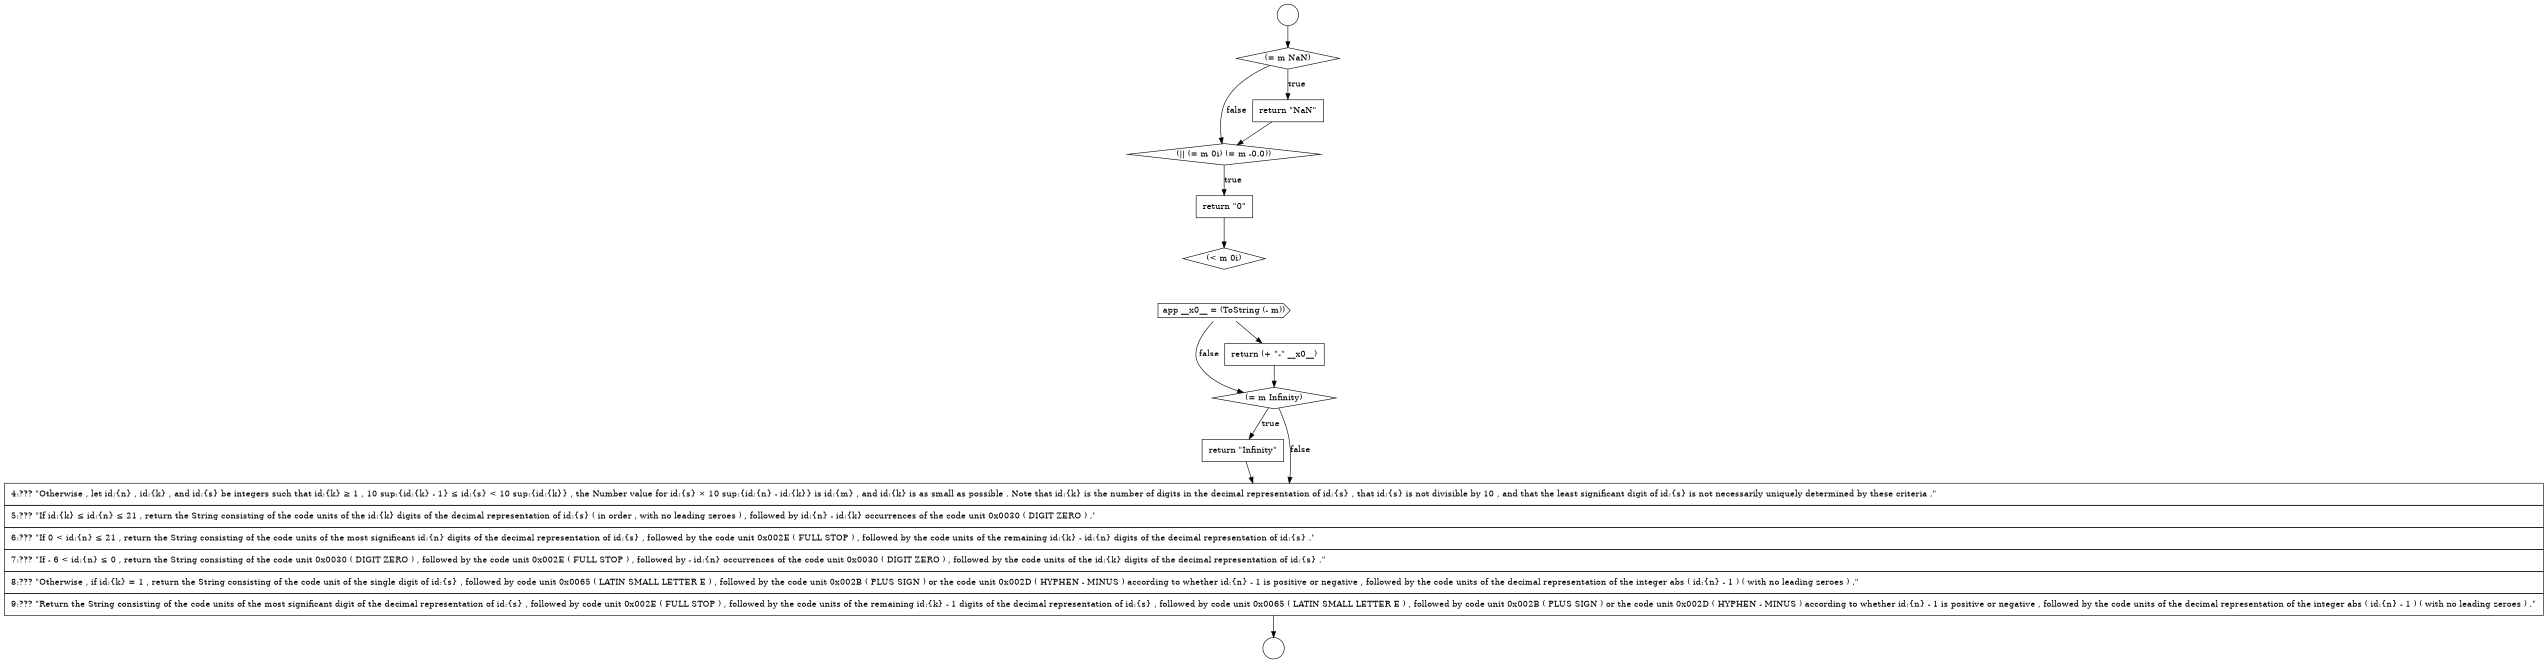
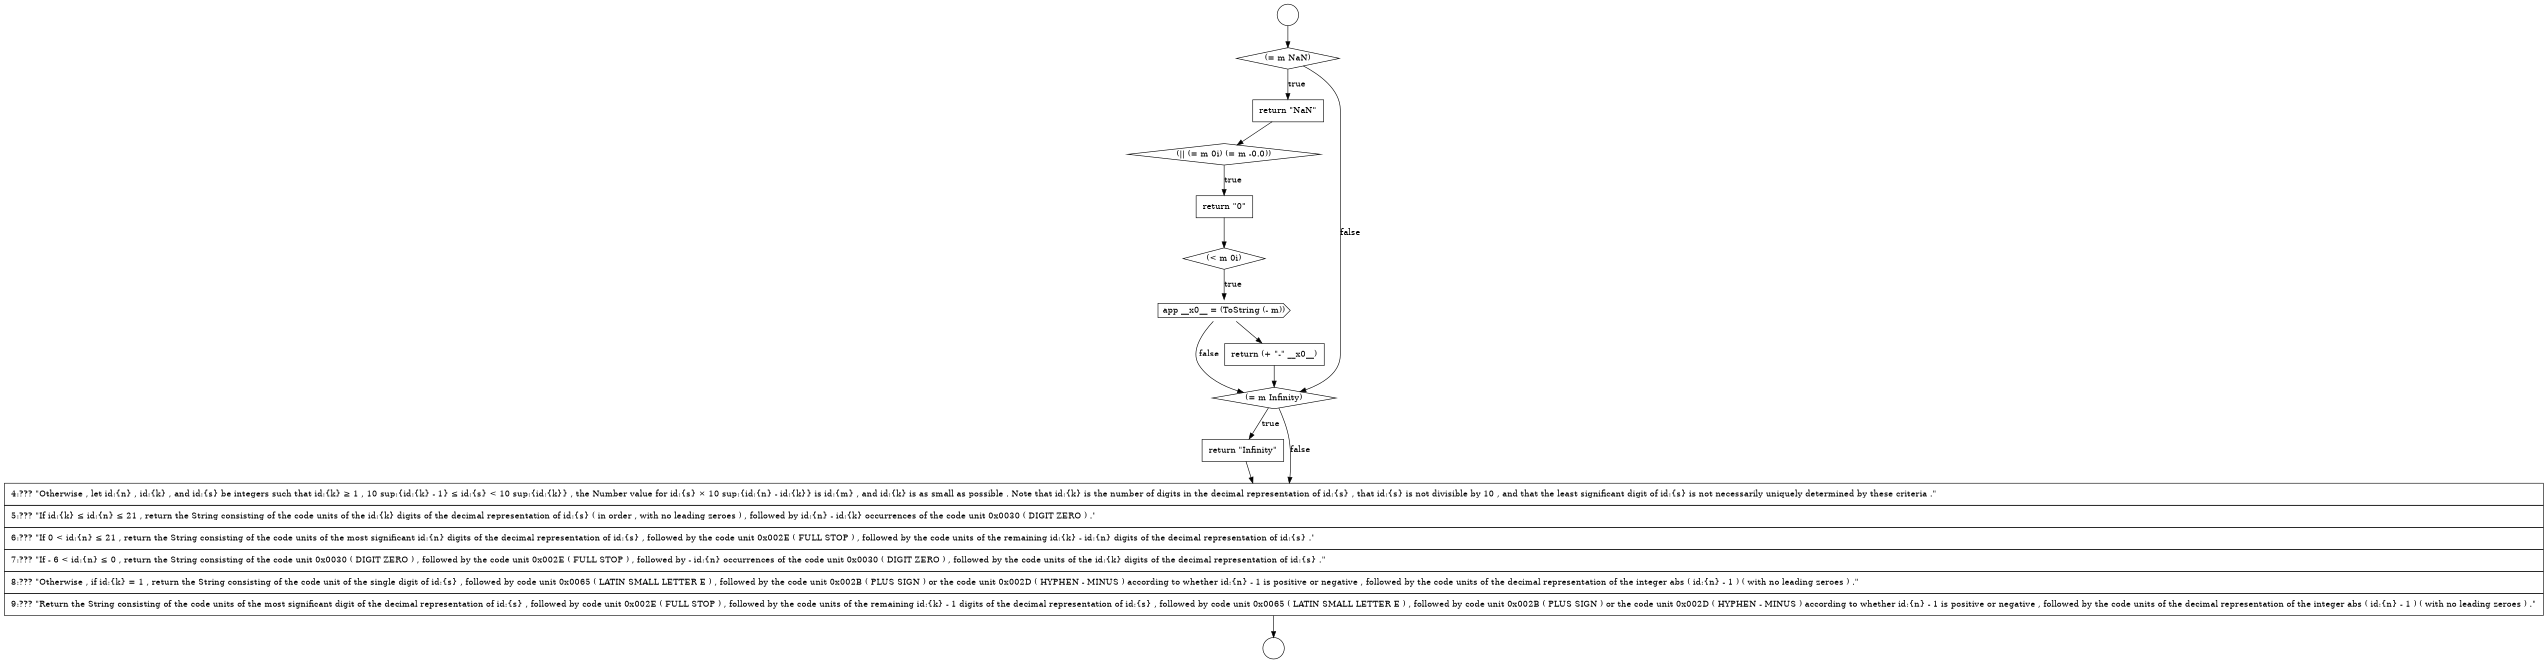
(1231, 93) -> (1340, 228)
none -> (1224, 282)
